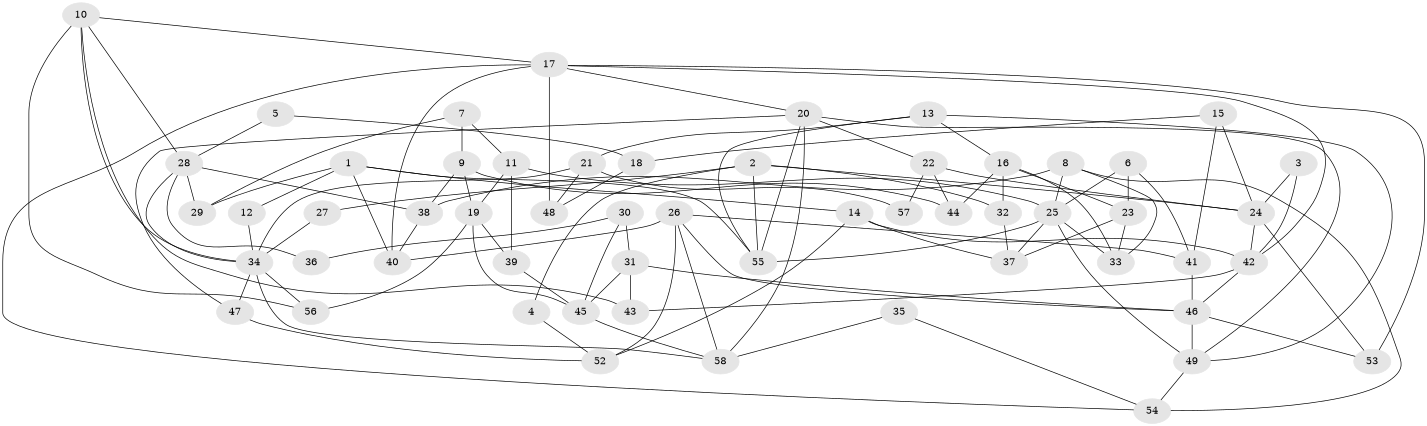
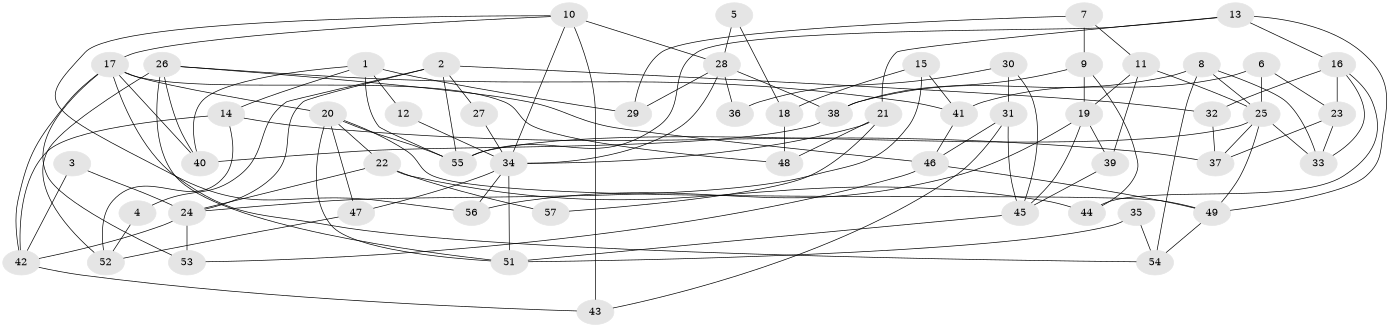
(1221, 287) -> none
(720, 362) -> (509, 263)
